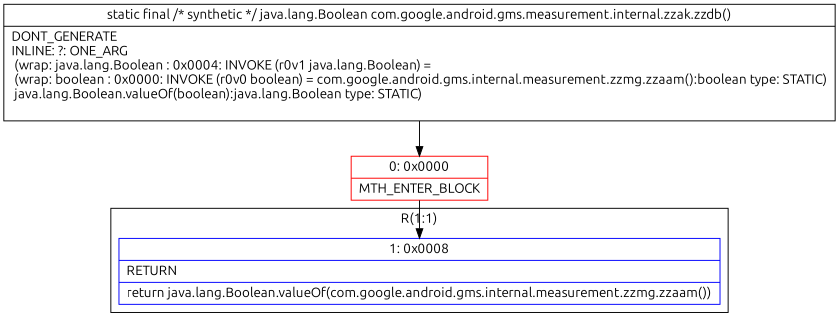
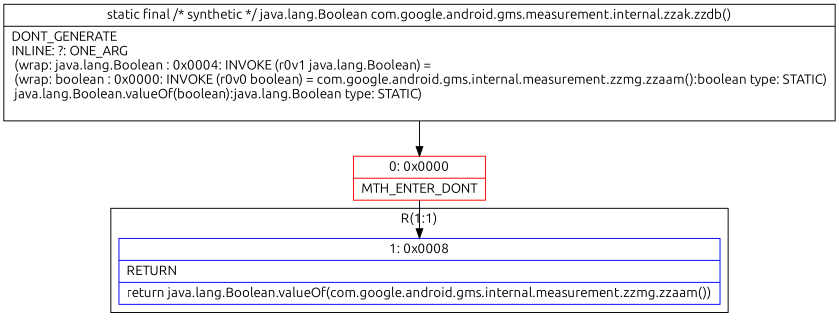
(419, 189) -> (419, 189)
